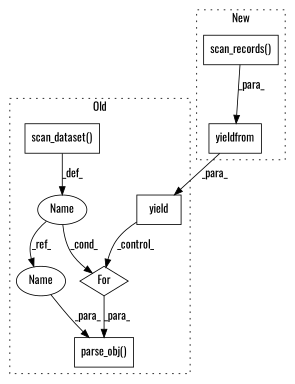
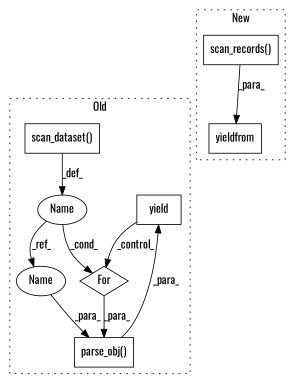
(200, 171) -> (148, 289)
